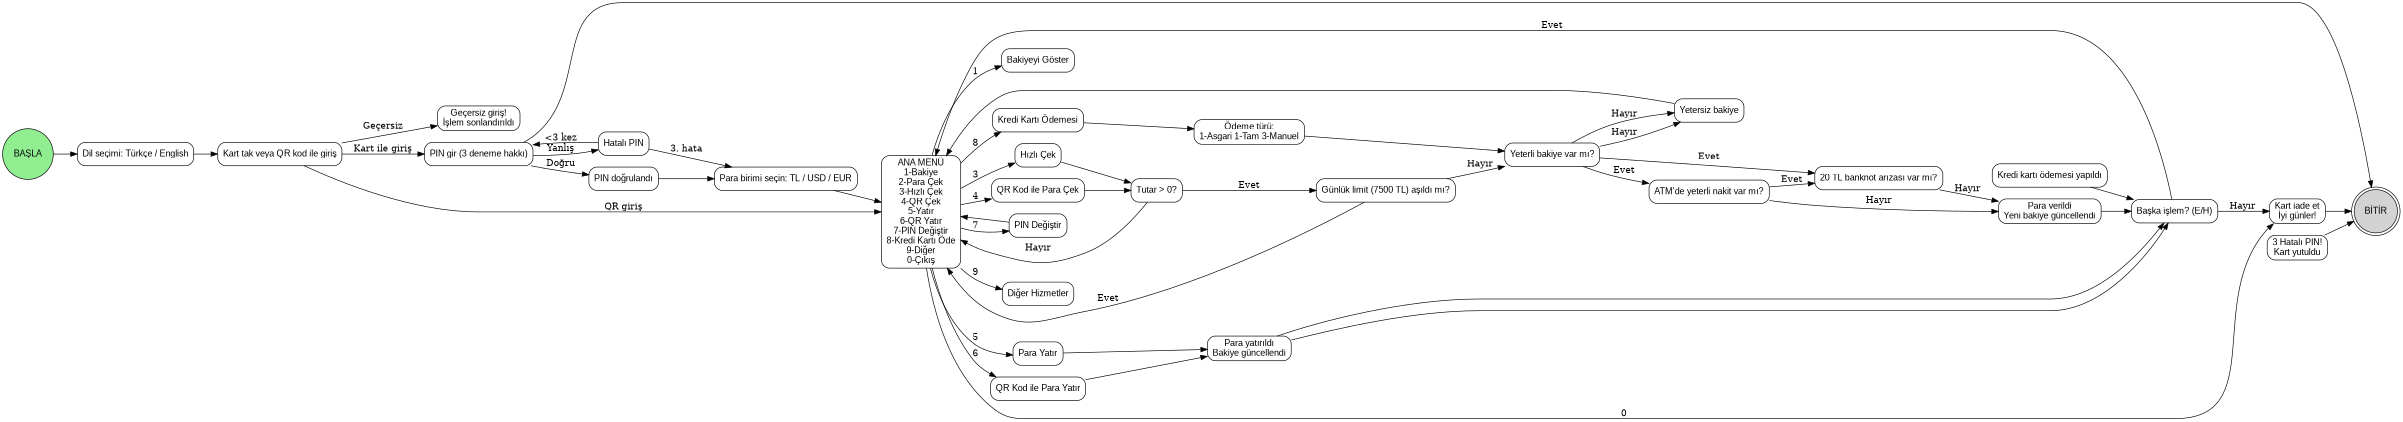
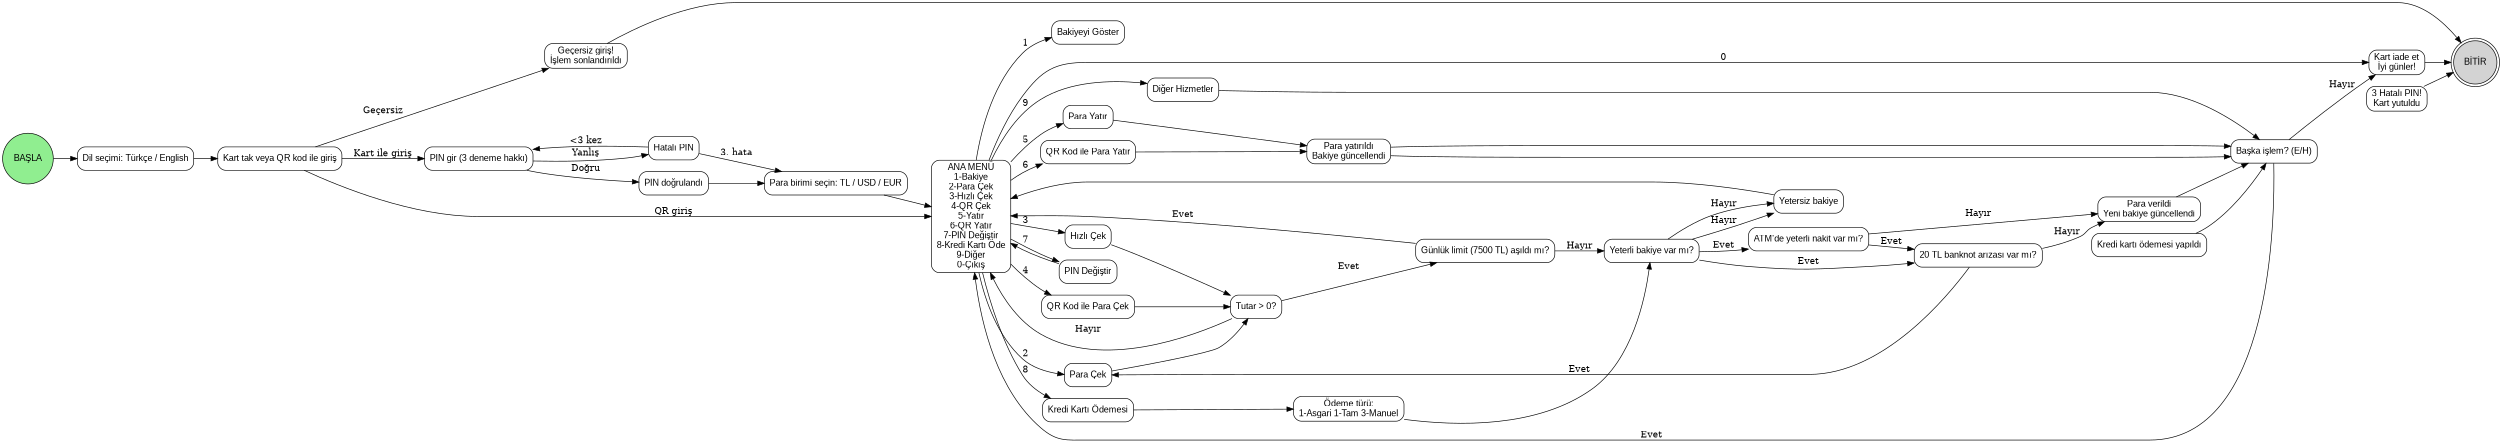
(1468, 3) -> (1534, 3)
none -> (1742, 92)
none -> (1088, 375)
